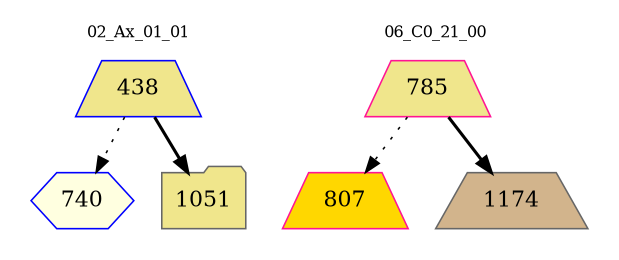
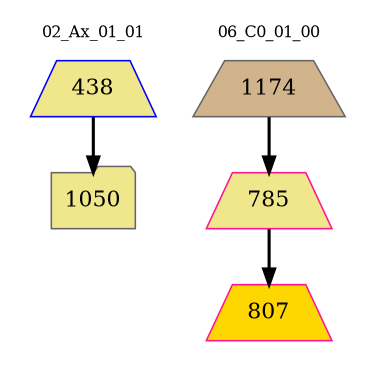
(436, 33) -> (269, 33)
(391, 139) -> (269, 249)
(465, 139) -> (269, 137)
(82, 201) -> none
(204, 201) -> (93, 201)
